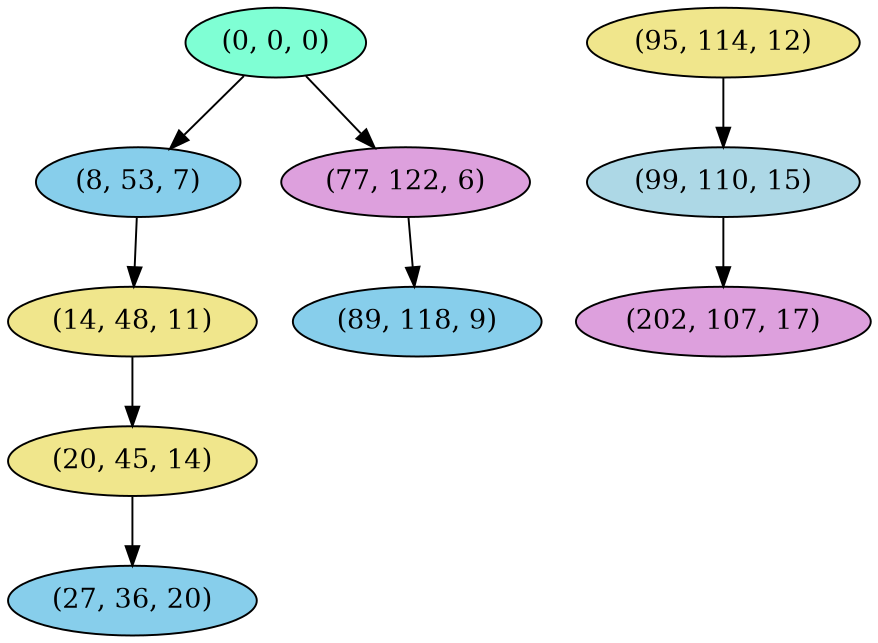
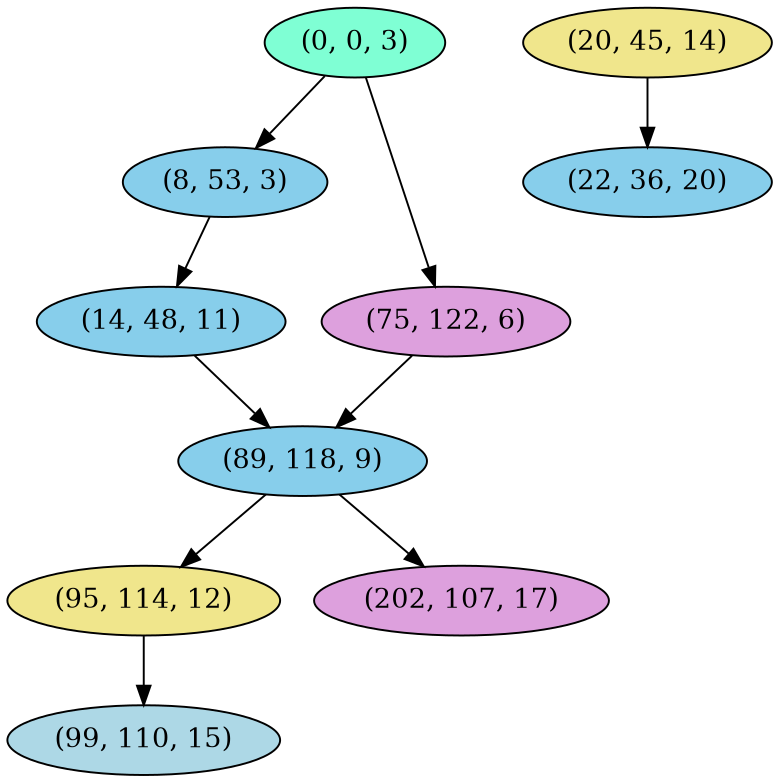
(276, 43) -> (355, 43)
(138, 182) -> (225, 182)
(406, 182) -> (446, 322)
(723, 242) -> (374, 524)
(132, 322) -> (161, 322)
(132, 382) -> (225, 385)
none -> (231, 524)
(132, 601) -> (647, 182)
